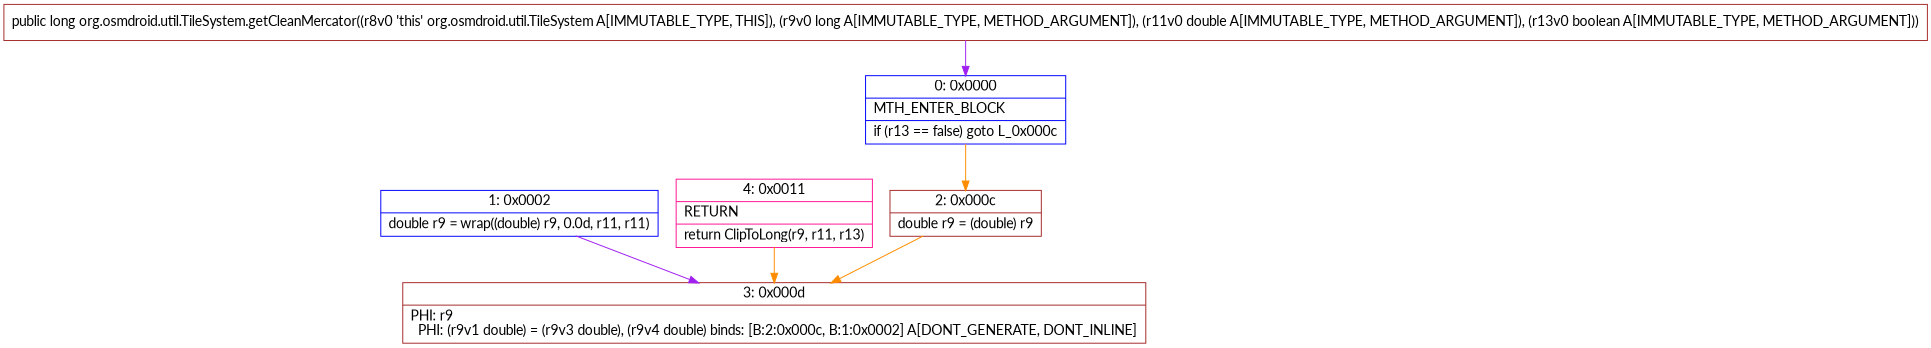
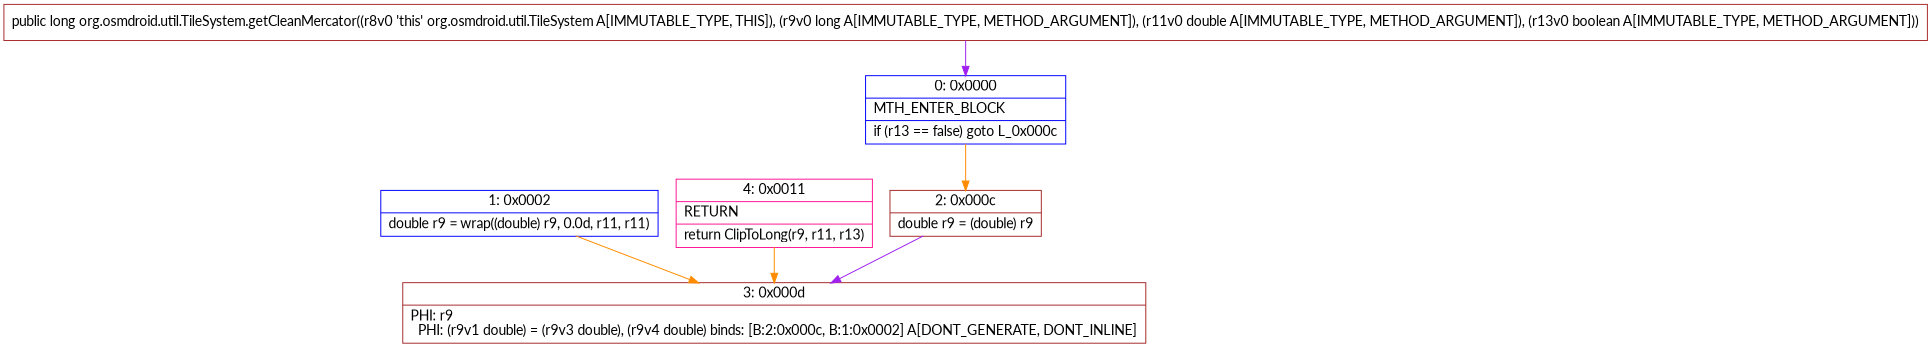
(881, 257) -> (881, 257)
(633, 258) -> (633, 258)
